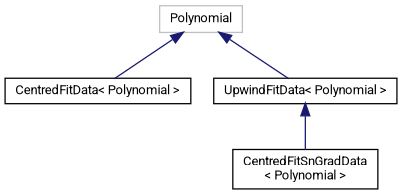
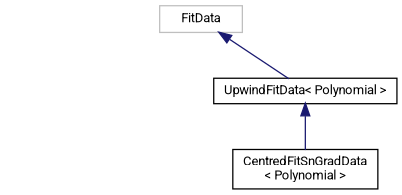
(201, 19) -> (201, 19)
(98, 91) -> none
